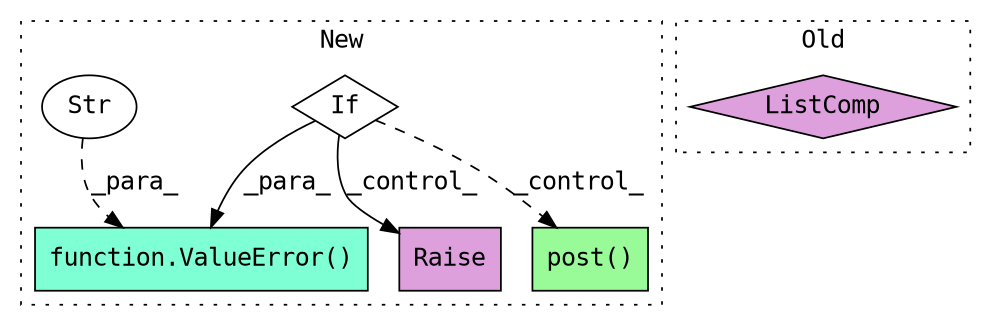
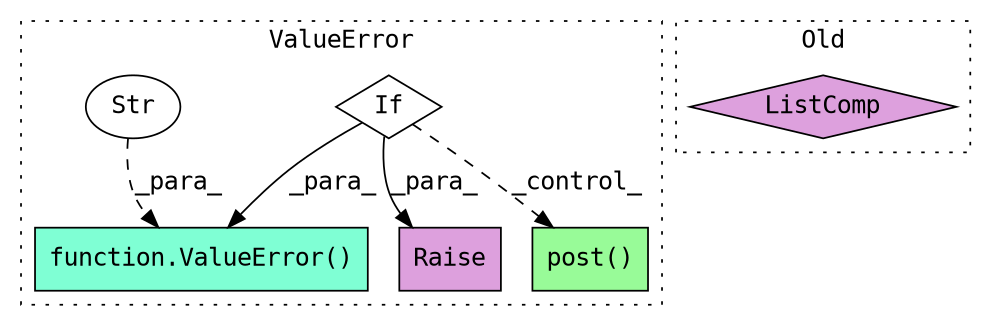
(342, 41) -> (342, 41)
(412, 183) -> (434, 183)
